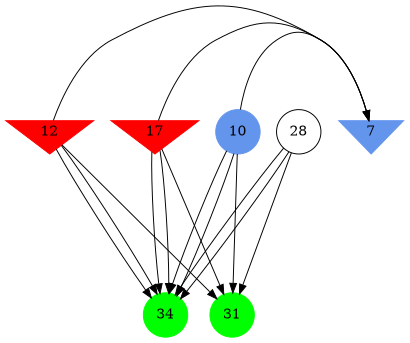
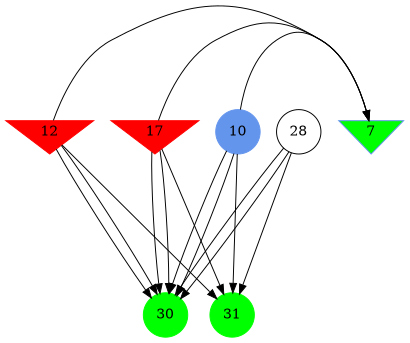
(371, 132) -> (371, 132)
(166, 315) -> (166, 315)
